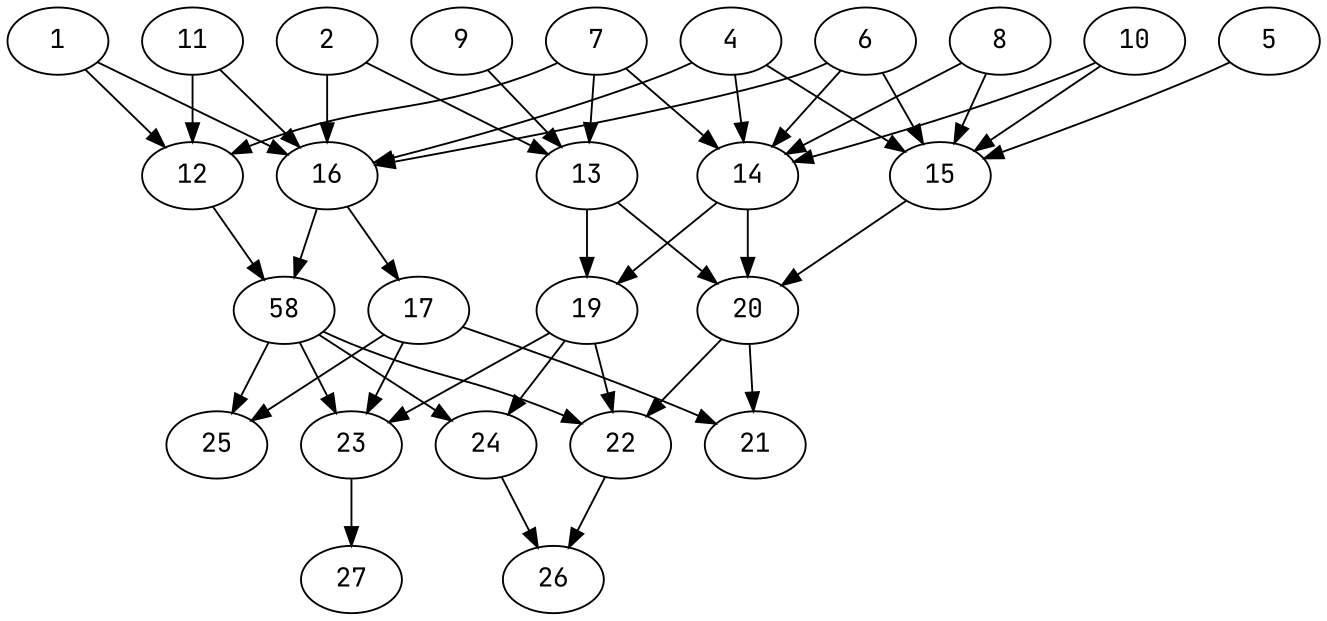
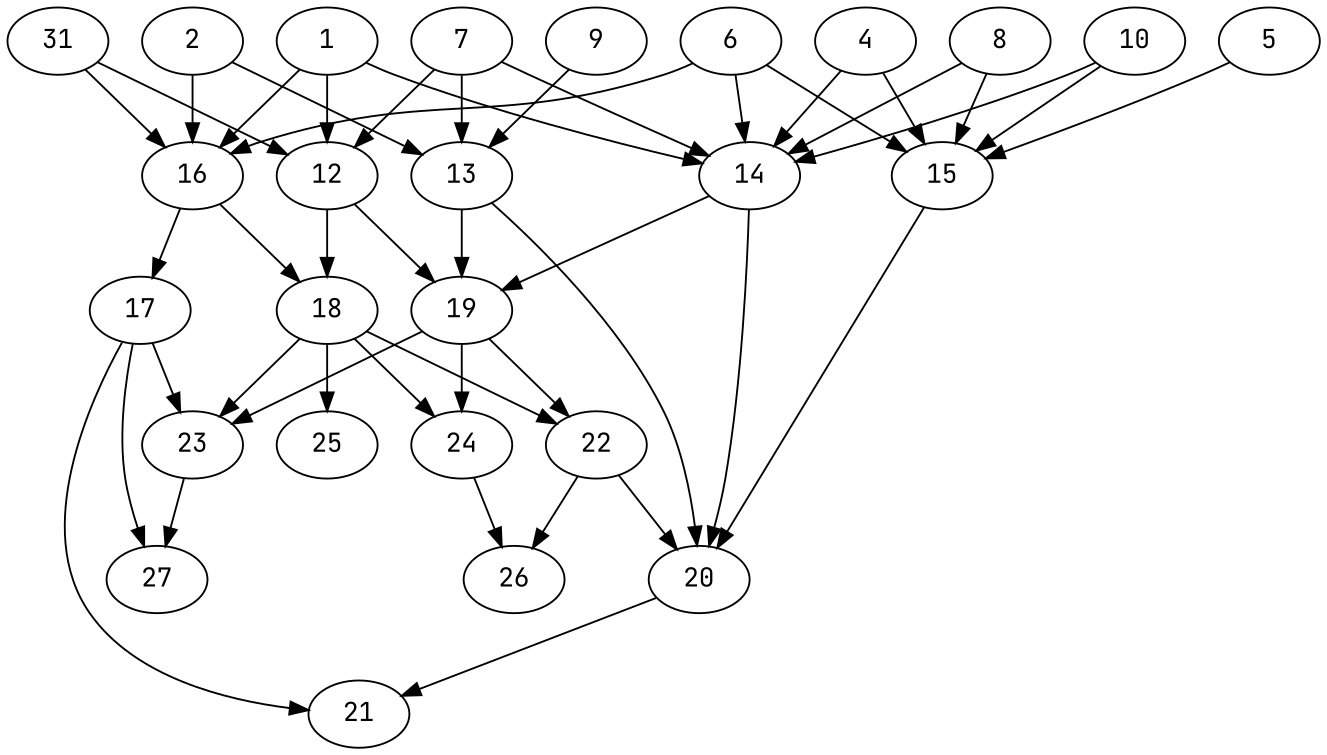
(193, 41) -> (58, 41)
(551, 113) -> none
none -> (539, 121)
none -> (388, 236)
(284, 310) -> (327, 310)
(328, 371) -> (122, 436)
(691, 371) -> (642, 505)
